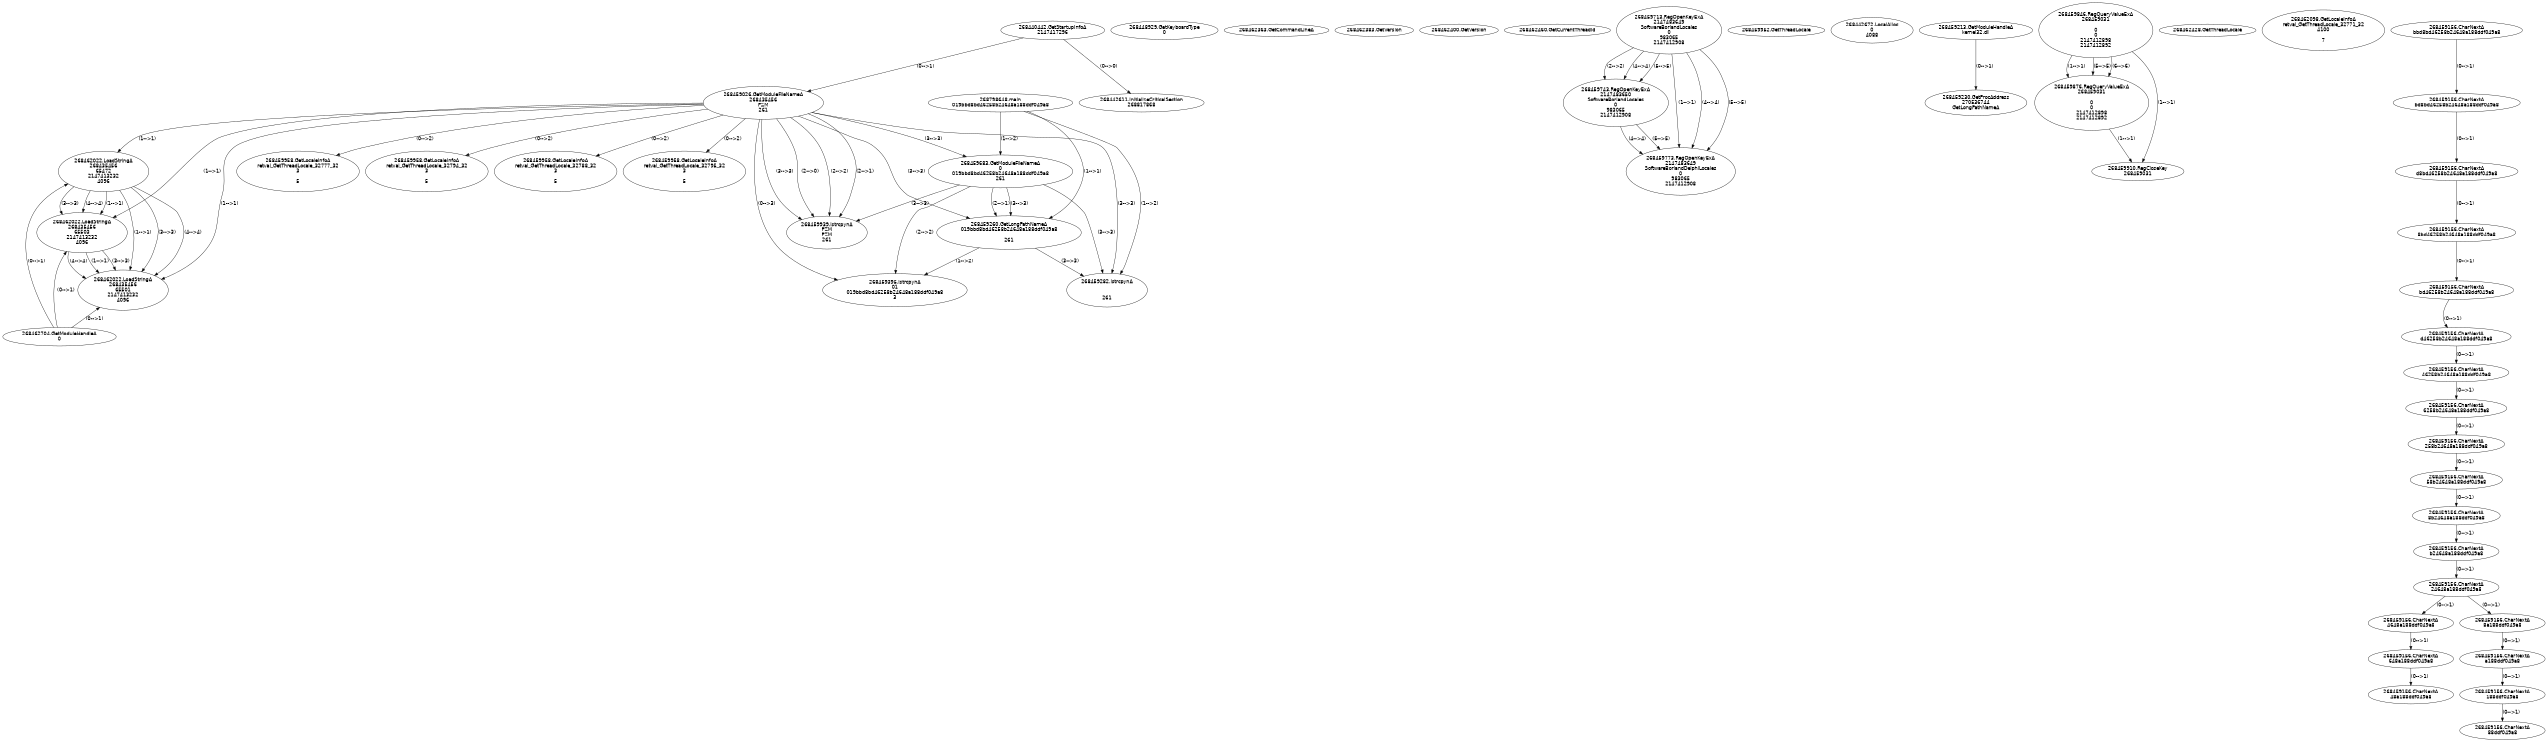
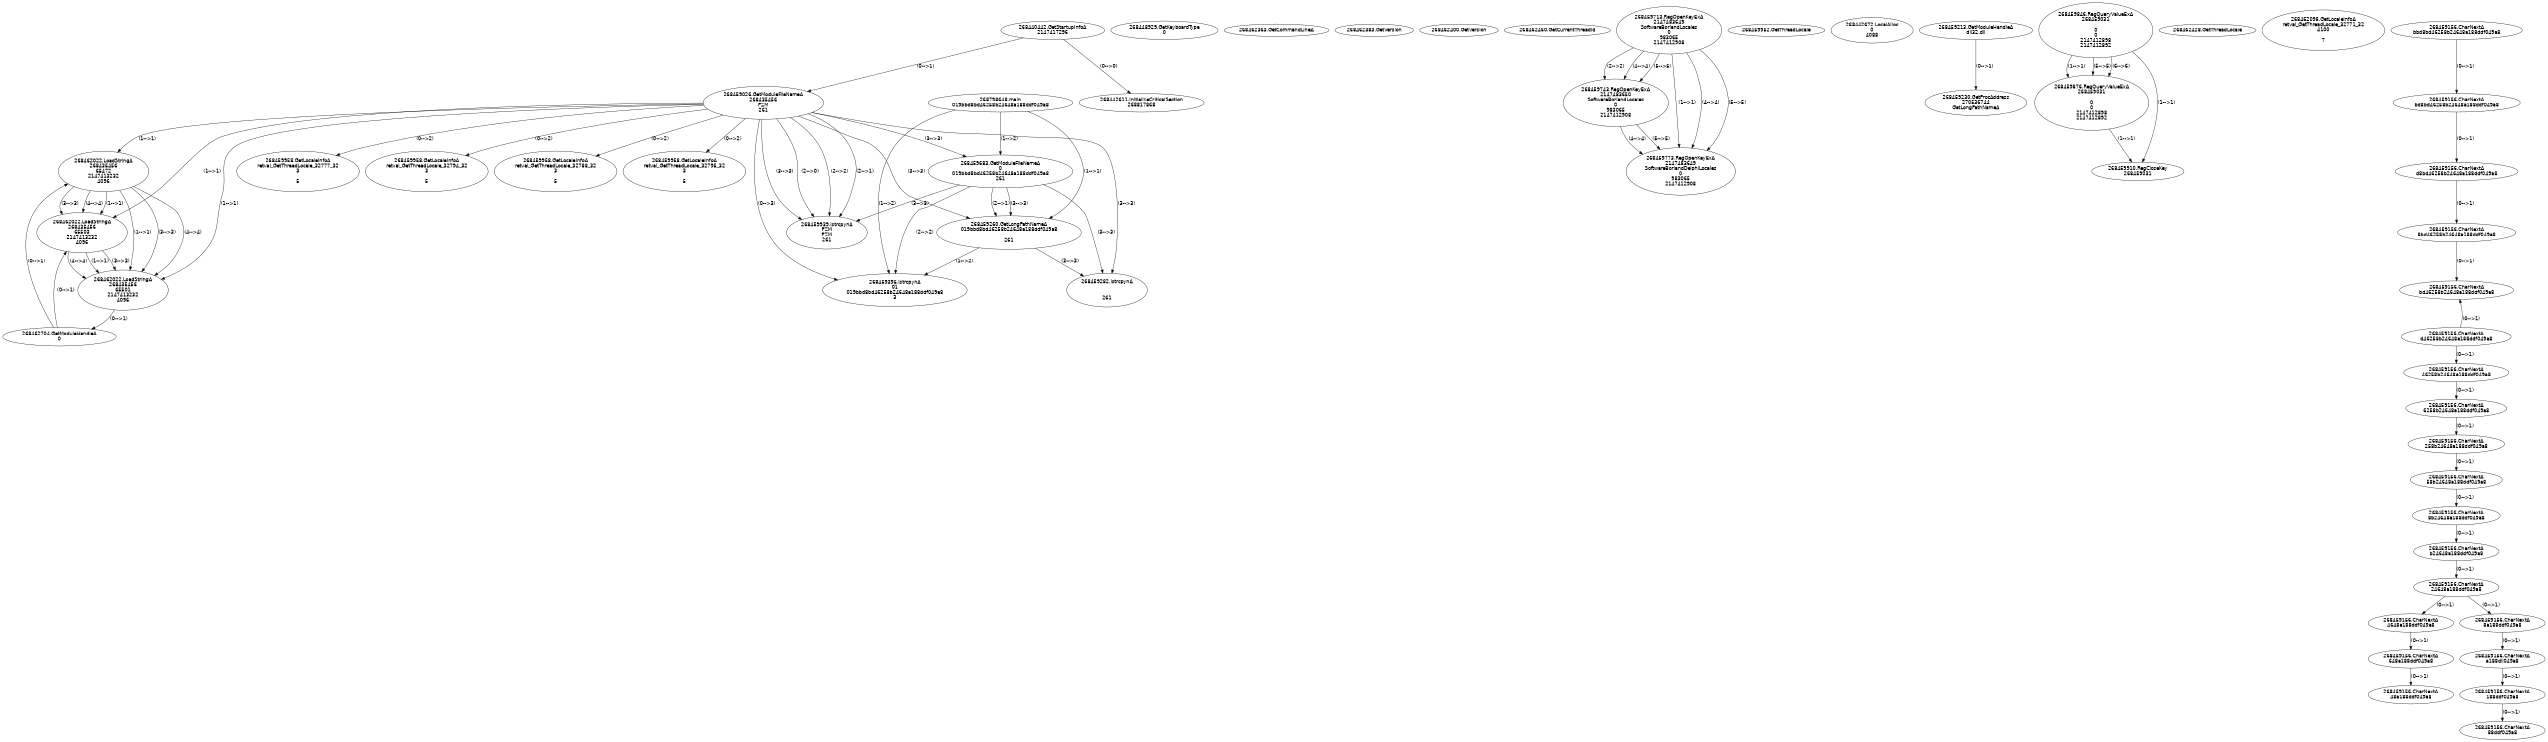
(1976, 30) -> (1976, 30)
(1127, 161) -> (883, 172)
(2444, 312) -> (2462, 315)
(84, 319) -> (106, 320)
(2502, 659) -> (2502, 659)
